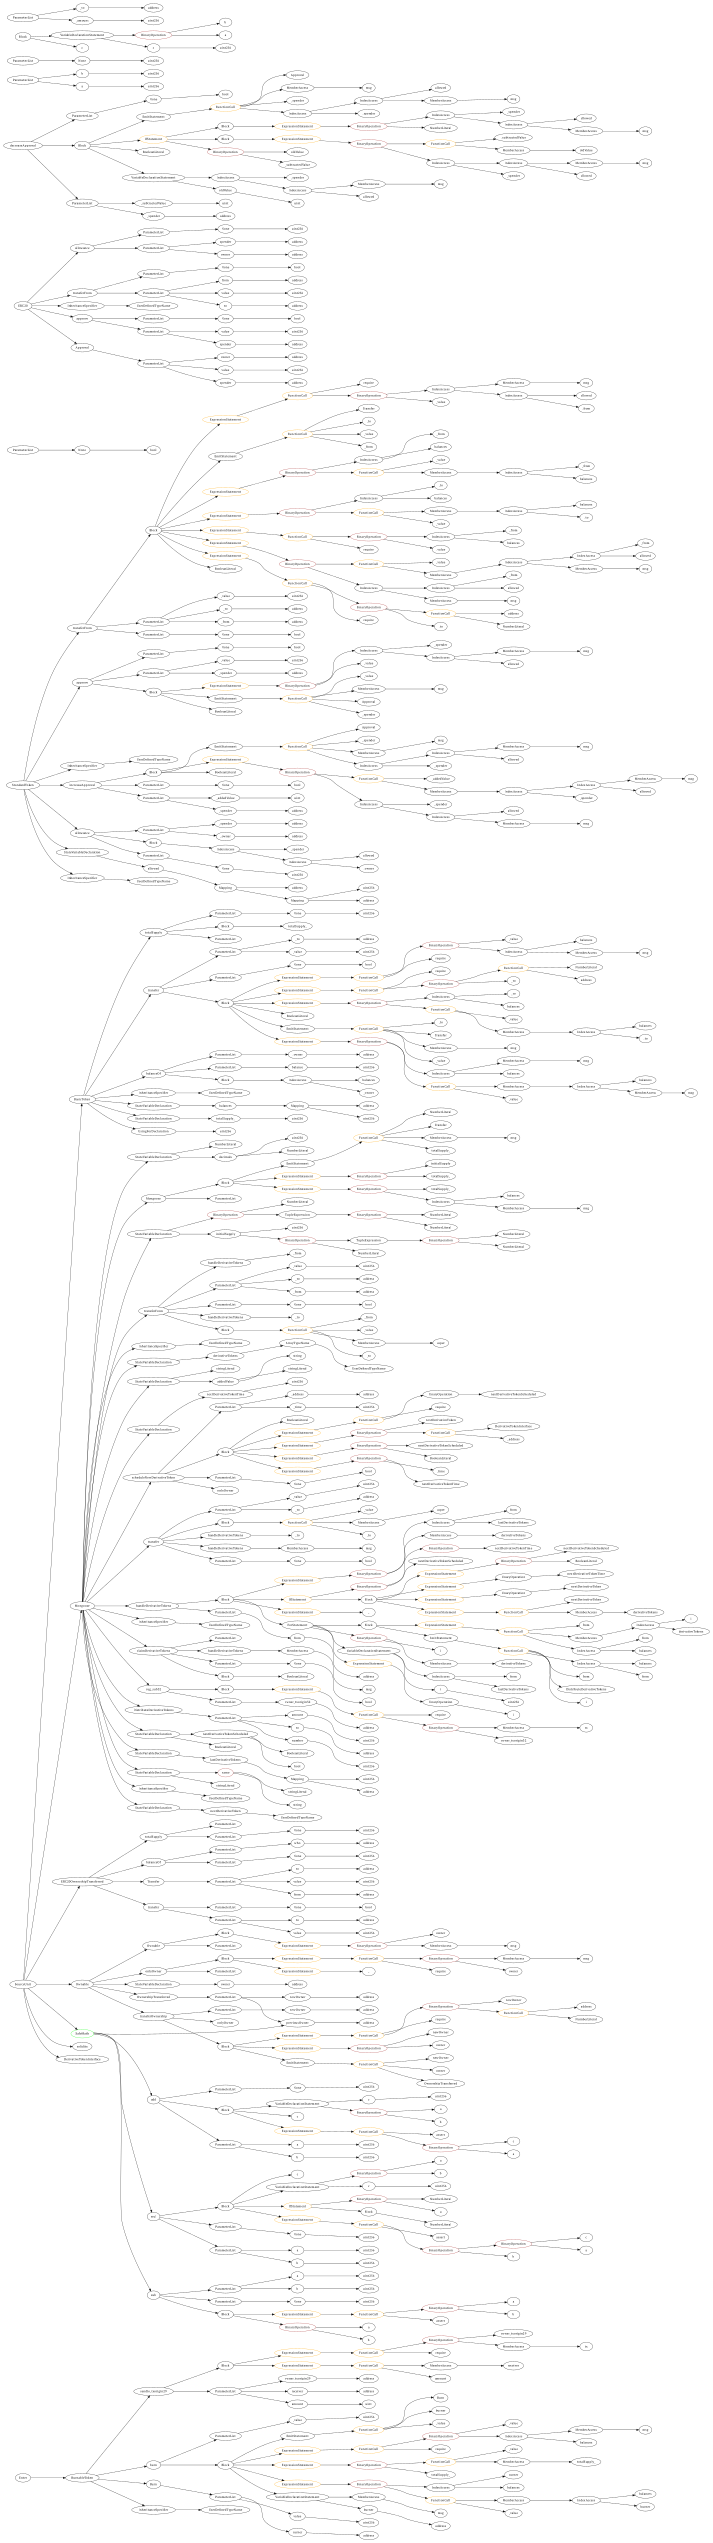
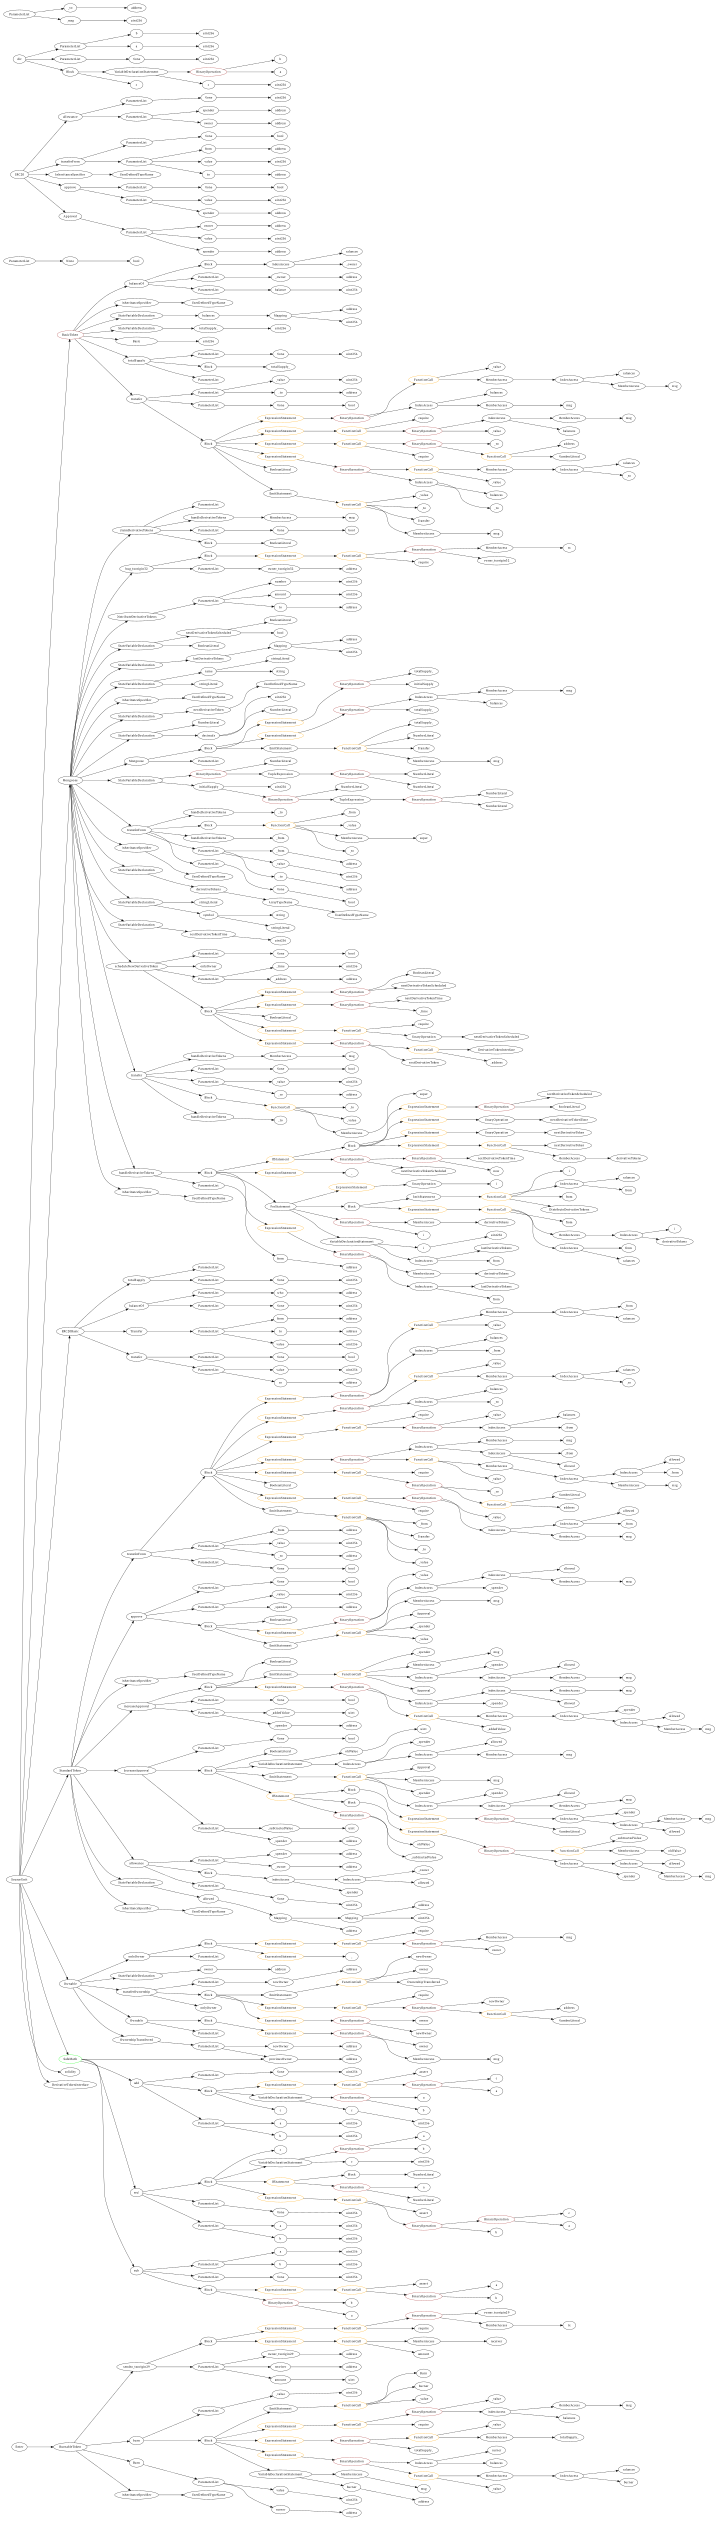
(82, 21) -> (70, 21)
none -> (19, 59)
(82, 1099) -> (70, 335)
(154, 1131) -> (137, 341)
none -> (497, 1171)
(226, 1382) -> (209, 915)
(154, 1689) -> (137, 569)
none -> (101, 1771)
(226, 1773) -> (209, 671)
none -> (44, 1826)
(82, 1882) -> (70, 1331)
